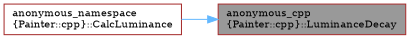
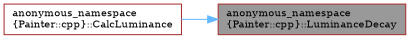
(312, 19) -> (312, 19)
